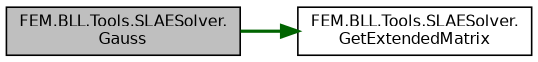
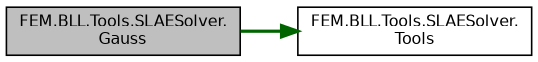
(415, 31) -> (415, 31)
